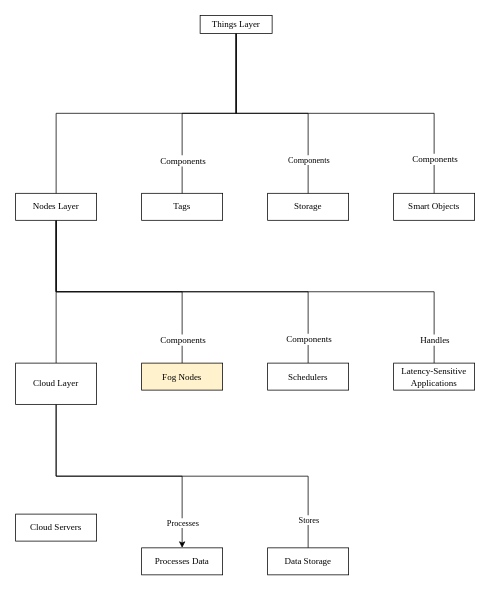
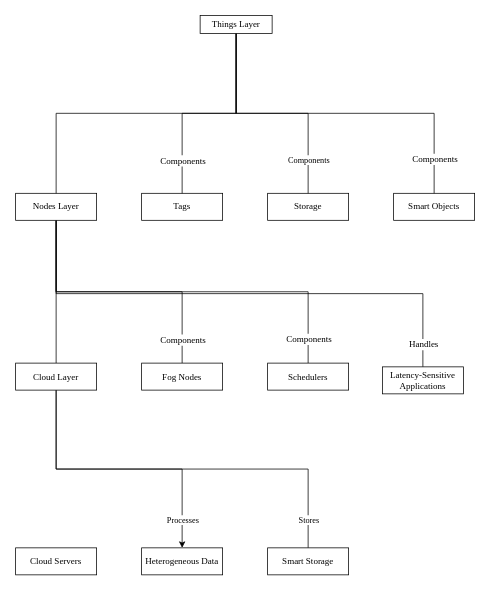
(182, 377) -> (182, 377)
(434, 377) -> (423, 380)
(56, 384) -> (56, 377)
(56, 528) -> (56, 561)
(182, 561) -> (182, 561)
(308, 561) -> (308, 561)
